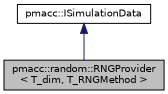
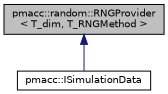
(84, 47) -> (84, 58)
